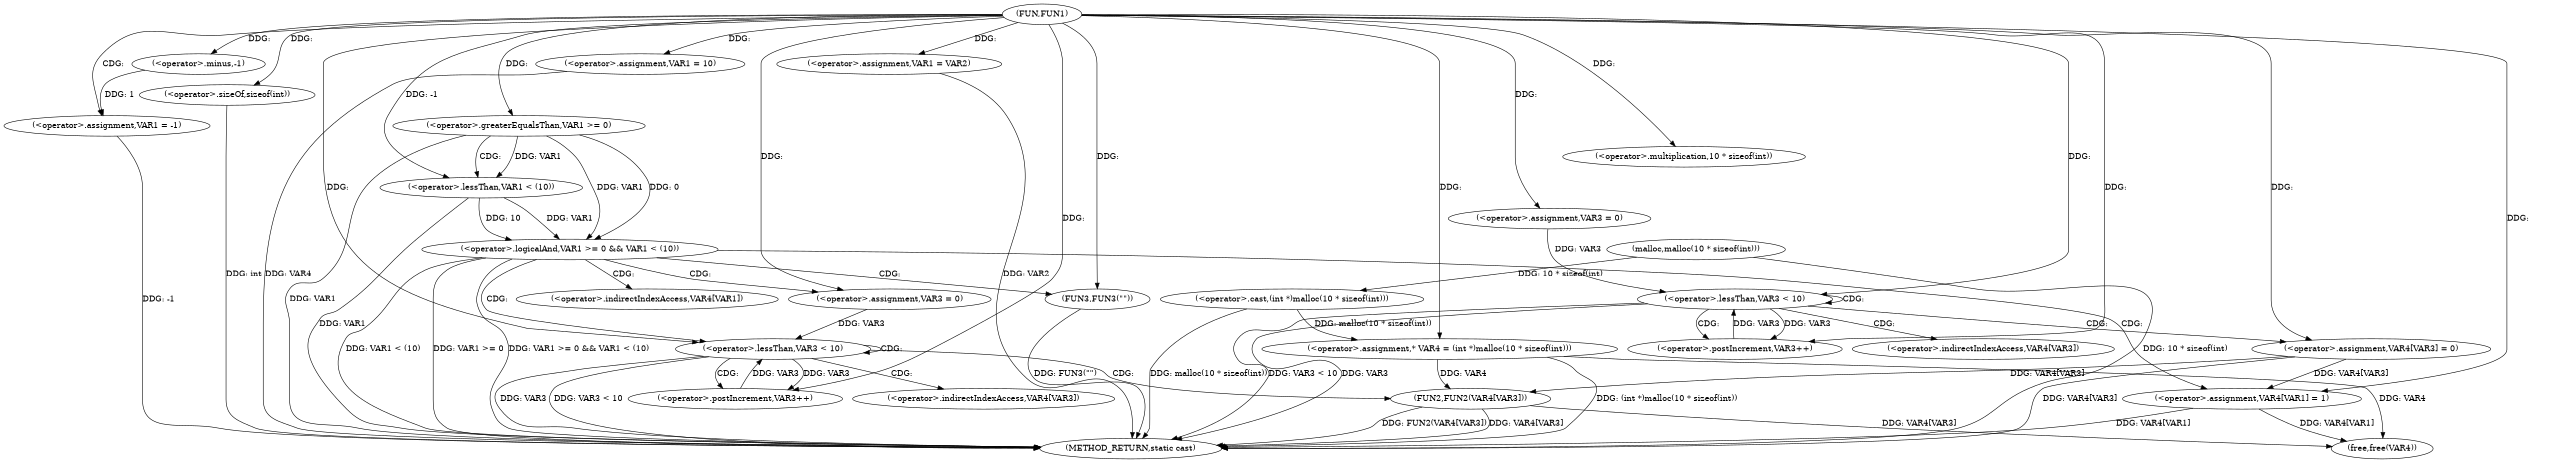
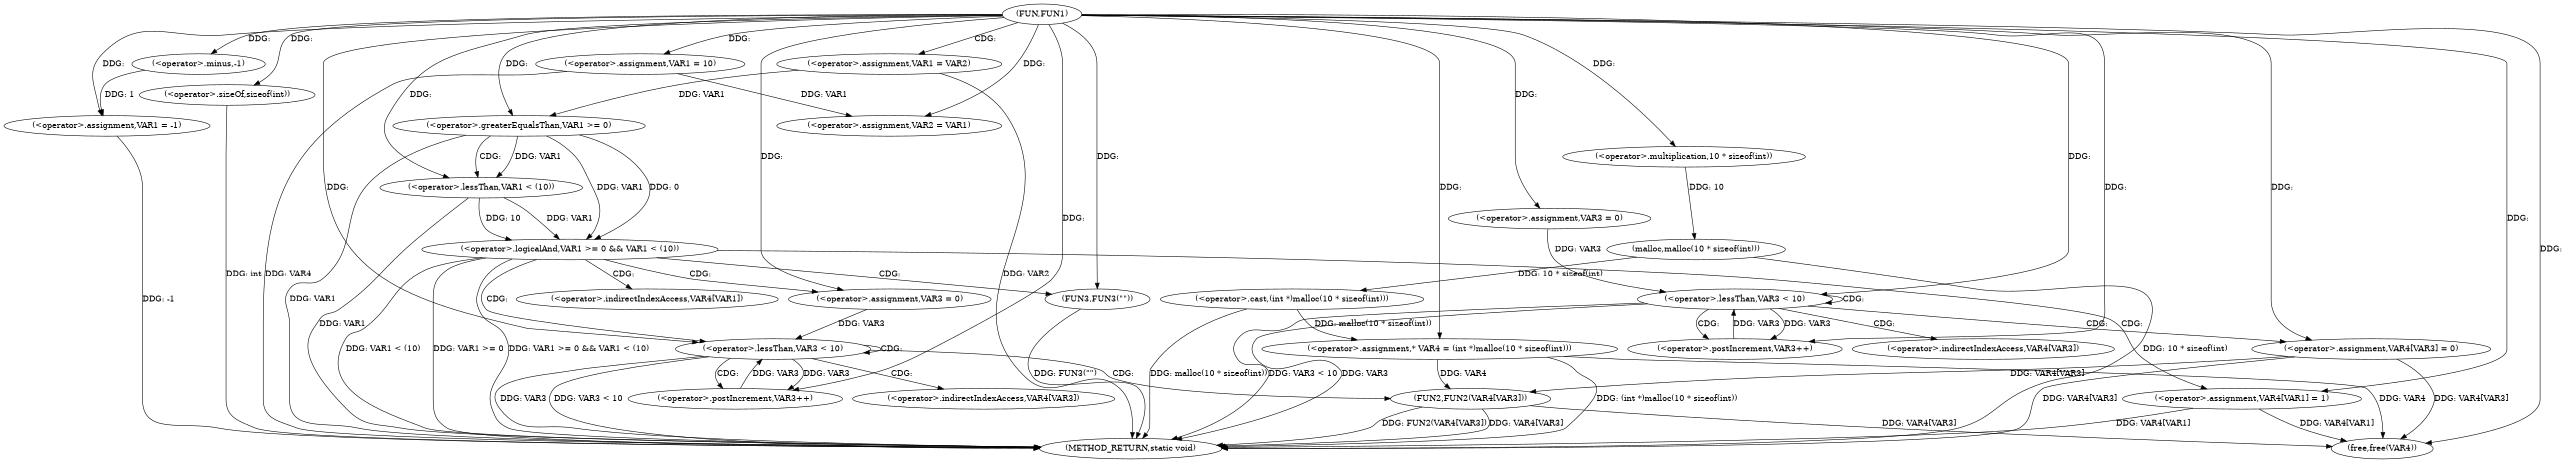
none -> (2240, 33)
(987, 39) -> (987, 39)
(115, 64) -> (115, 64)
none -> (676, 85)
(422, 95) -> (422, 95)
none -> (889, 126)
none -> (1690, 200)
(2309, 373) -> (2434, 394)
(1131, 449) -> (1131, 449)
